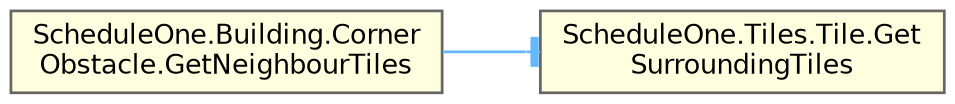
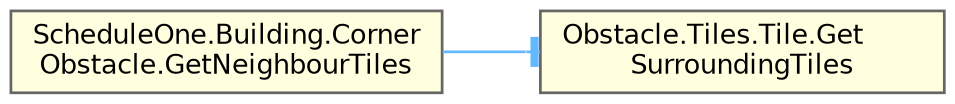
(742, 52) -> (742, 52)
